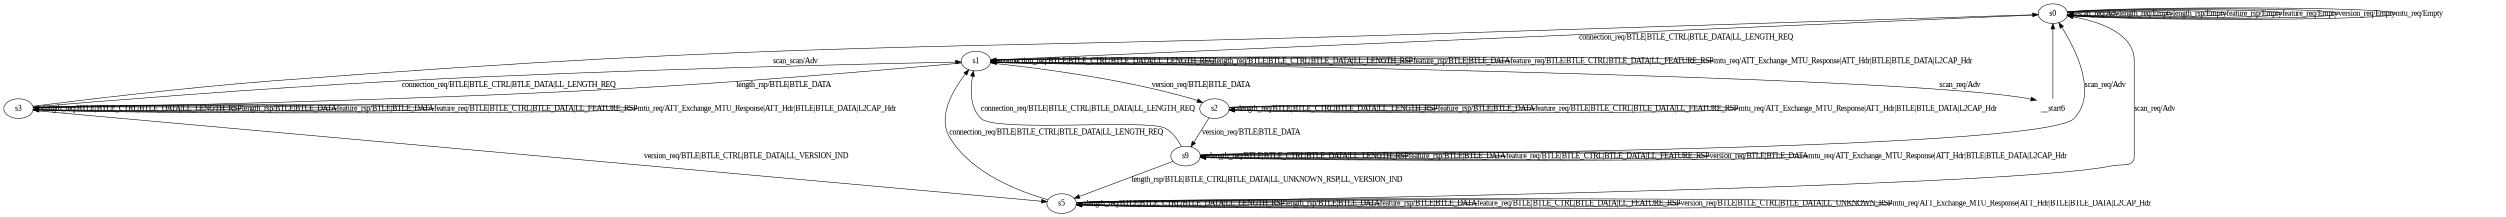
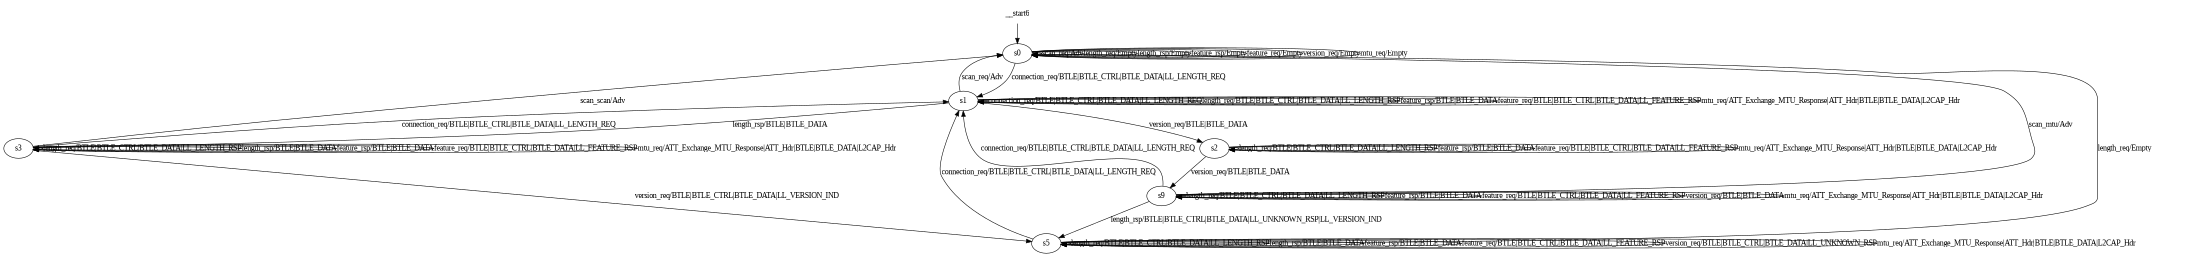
(1511, 72) -> (969, 66)
(2105, 85) -> (2051, 125)
(2155, 109) -> (2125, 148)
